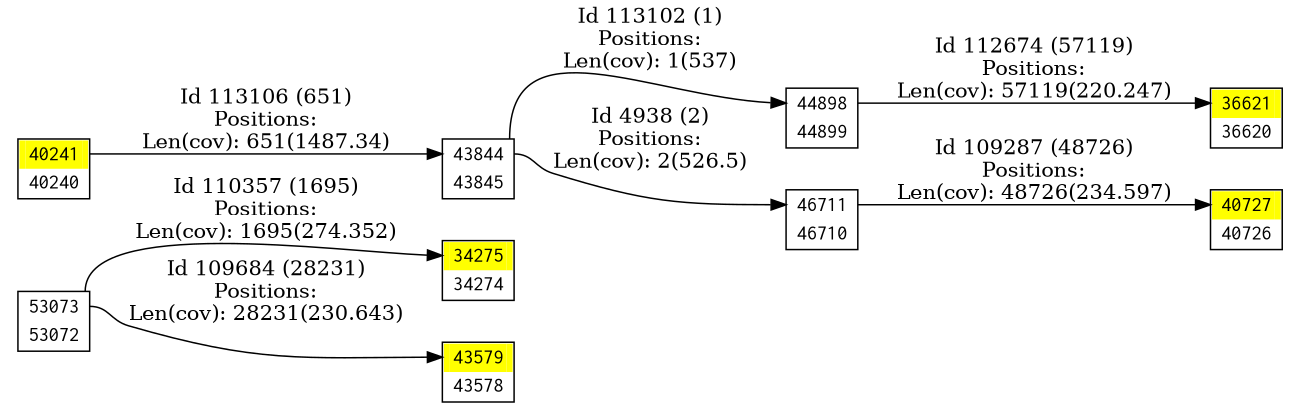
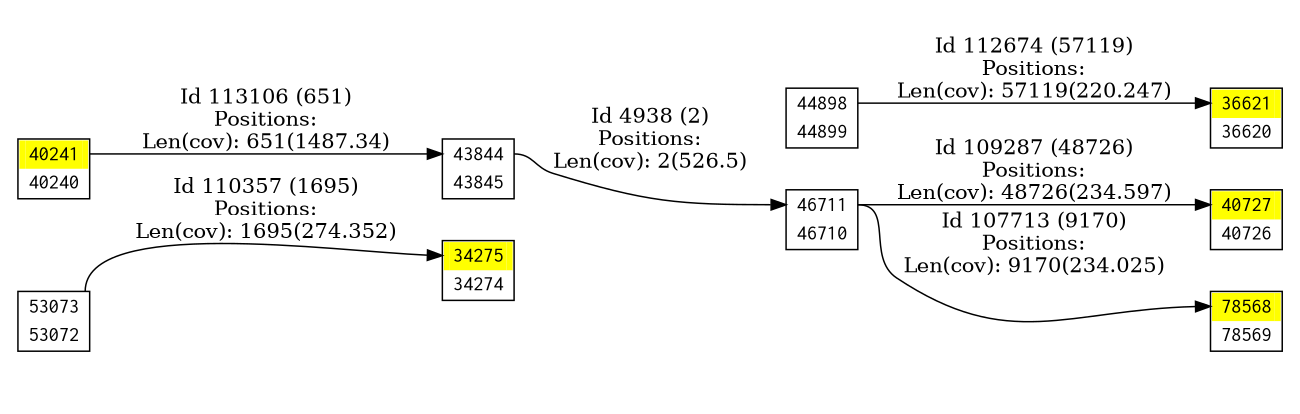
(620, 78) -> none
none -> (1246, 321)
(478, 372) -> none
